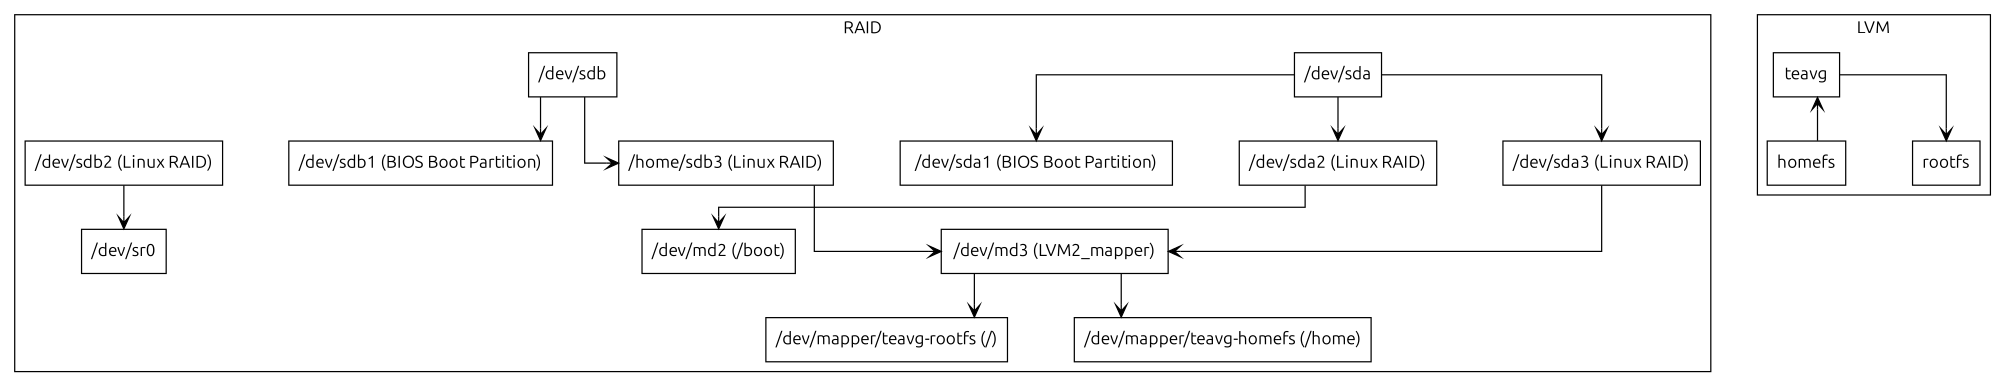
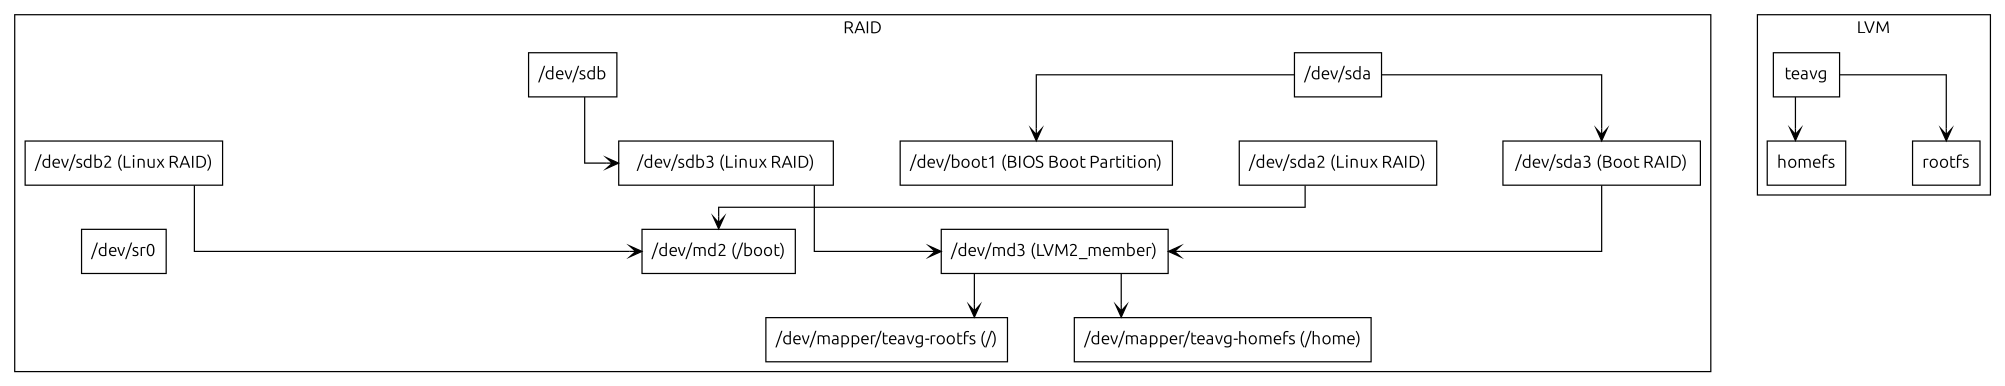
(1338, 113) -> none
(1818, 125) -> (1795, 113)
(421, 163) -> none
(726, 163) -> (726, 163)
(1036, 163) -> (1036, 163)
(1602, 163) -> (1602, 163)
(124, 201) -> (379, 251)
(1055, 251) -> (1055, 251)
